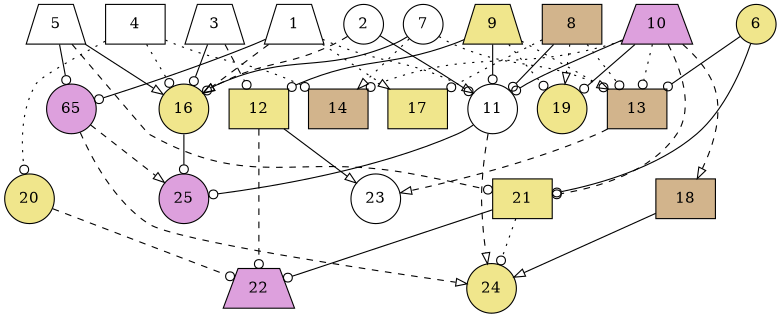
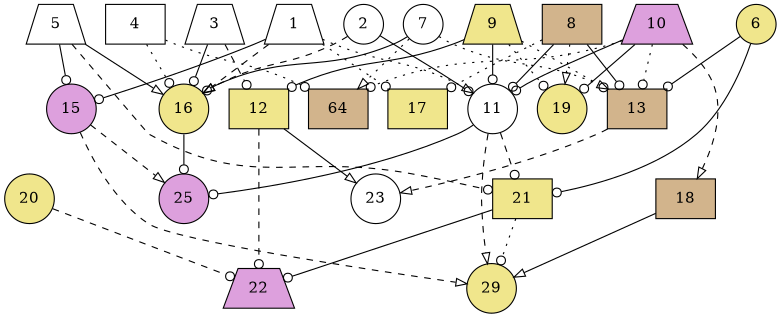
(602, 63) -> (602, 63)
(364, 72) -> (364, 72)
(36, 85) -> none
(71, 109) -> (71, 109)
(338, 109) -> (338, 109)
(668, 145) -> (507, 152)
(492, 288) -> (492, 288)
